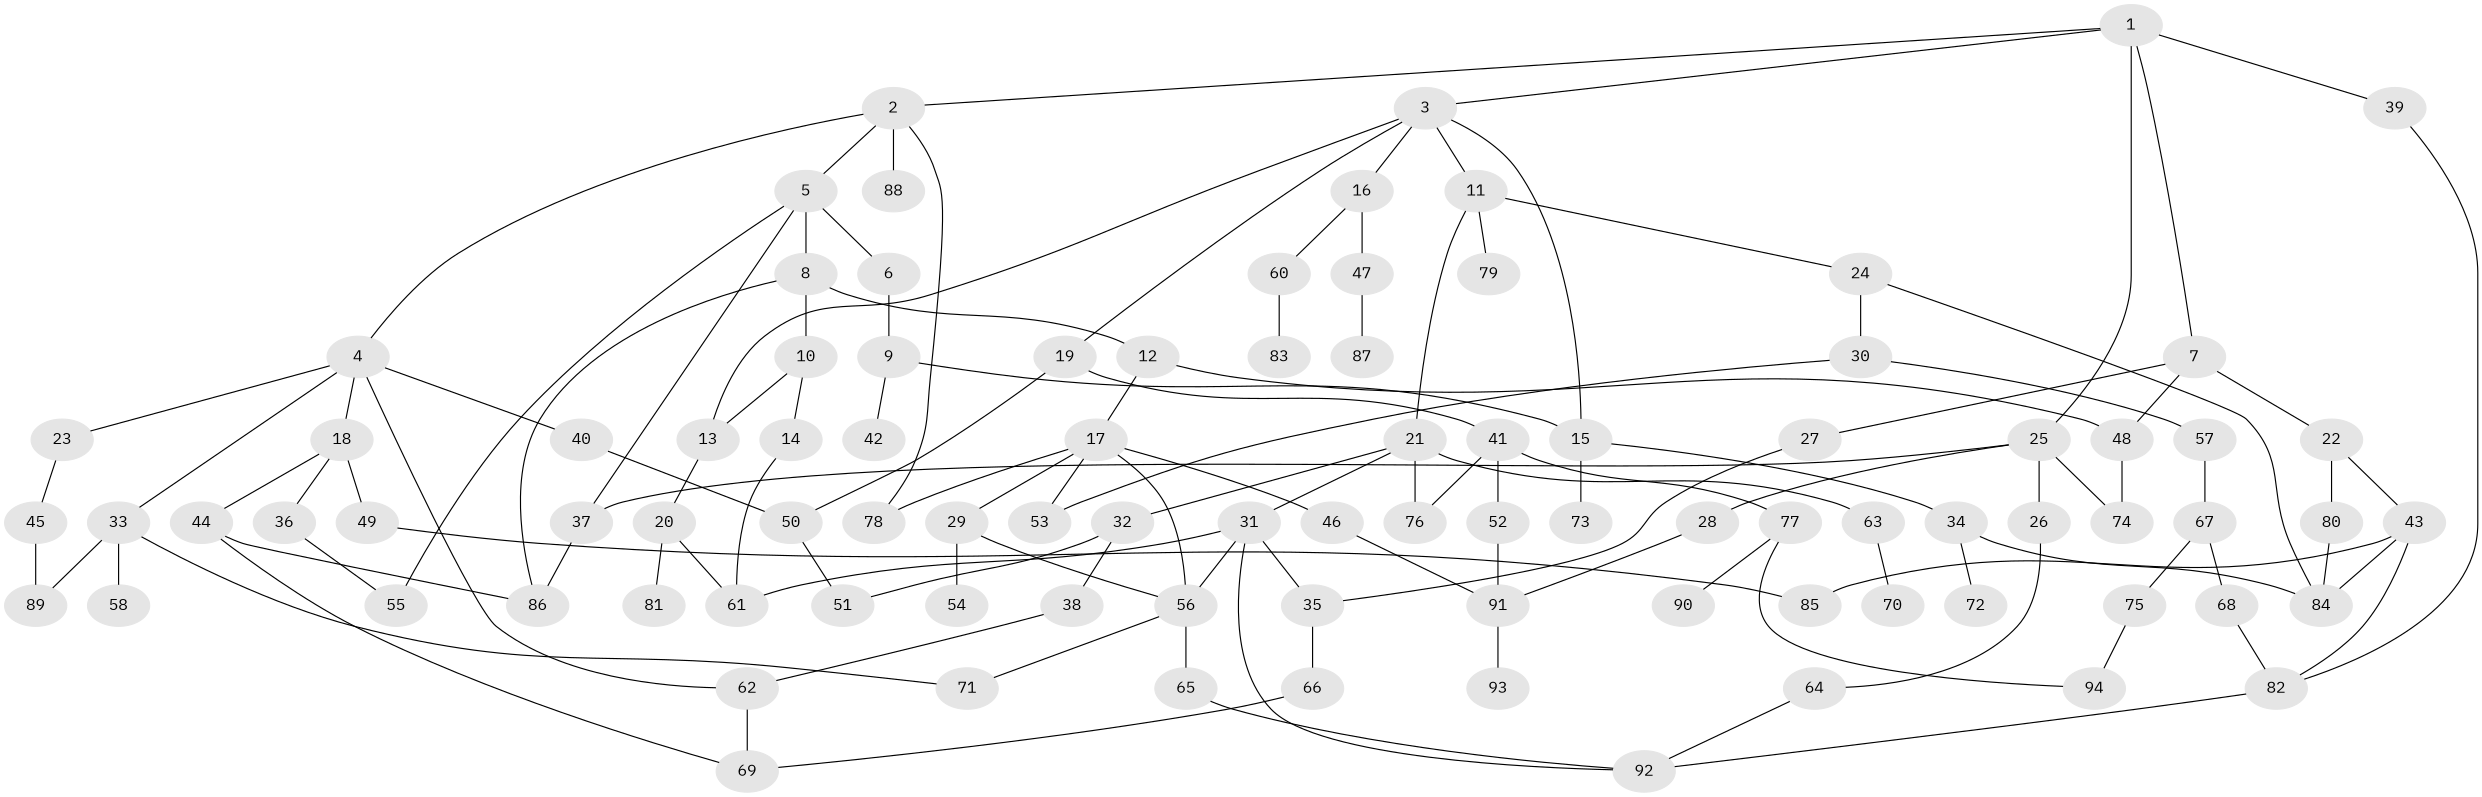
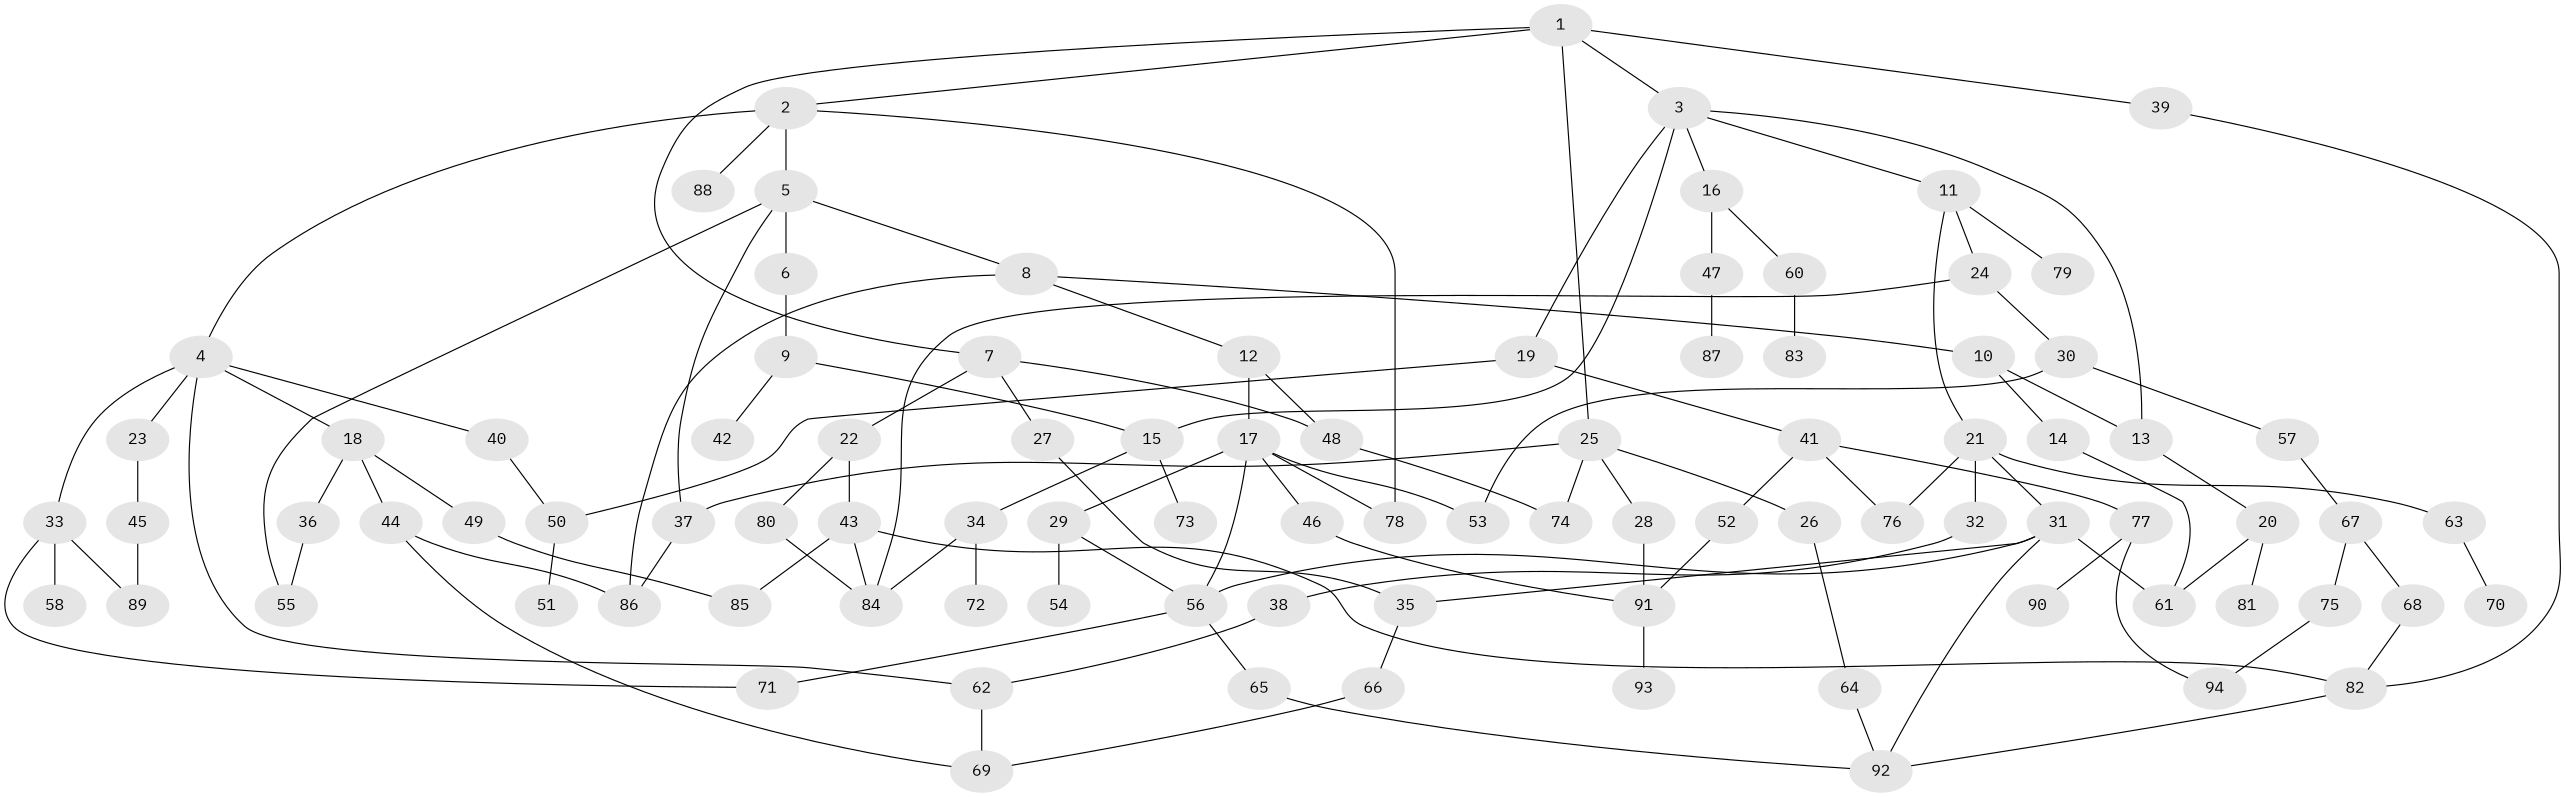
(986, 569) -> none
